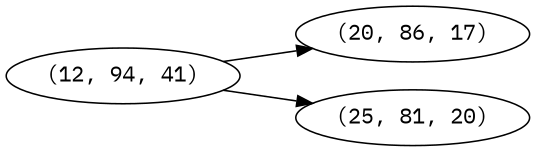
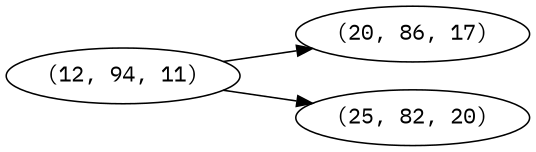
(123, 76) -> (123, 76)
(413, 118) -> (413, 118)
